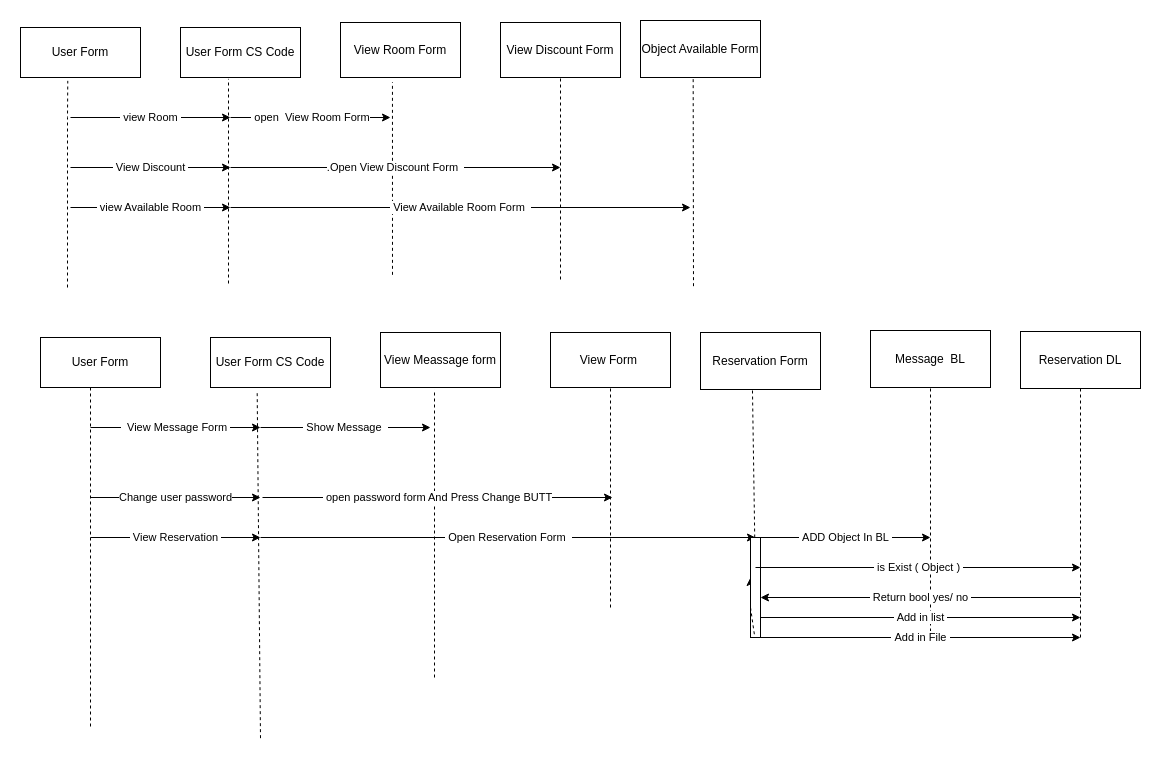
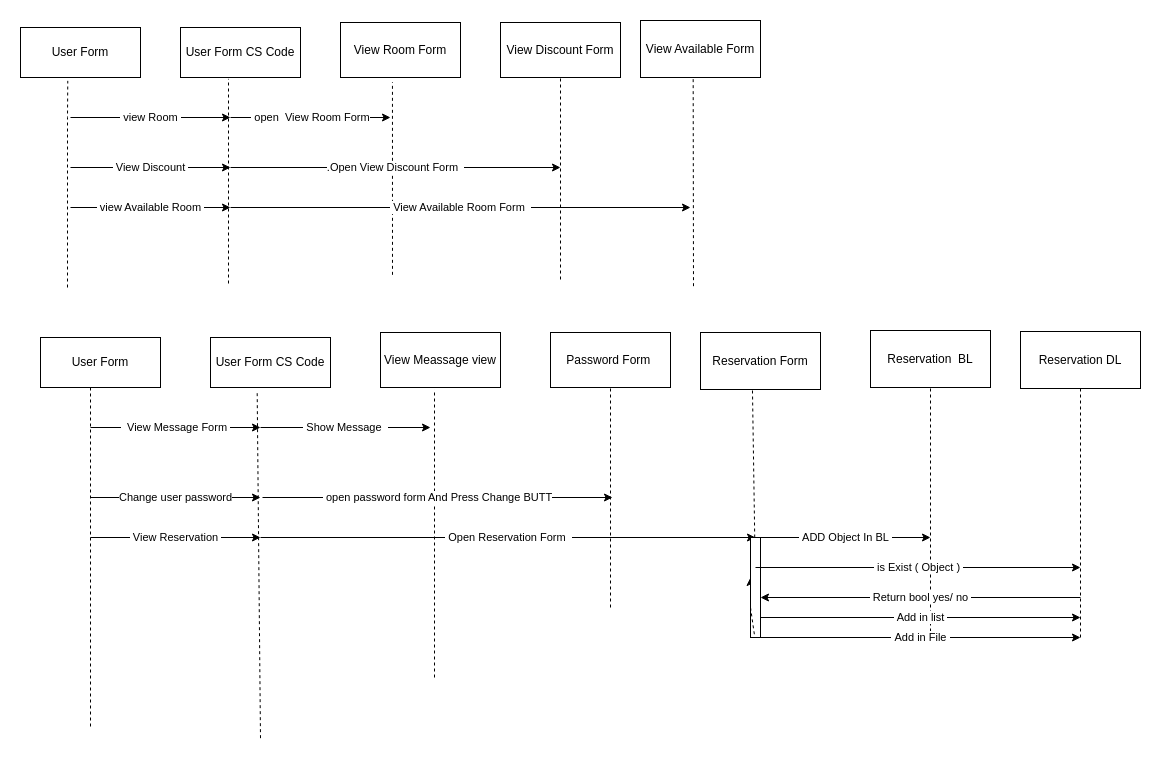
(701, 50) -> (701, 50)
(931, 360) -> (931, 360)
(441, 361) -> (441, 361)
(611, 361) -> (611, 361)
